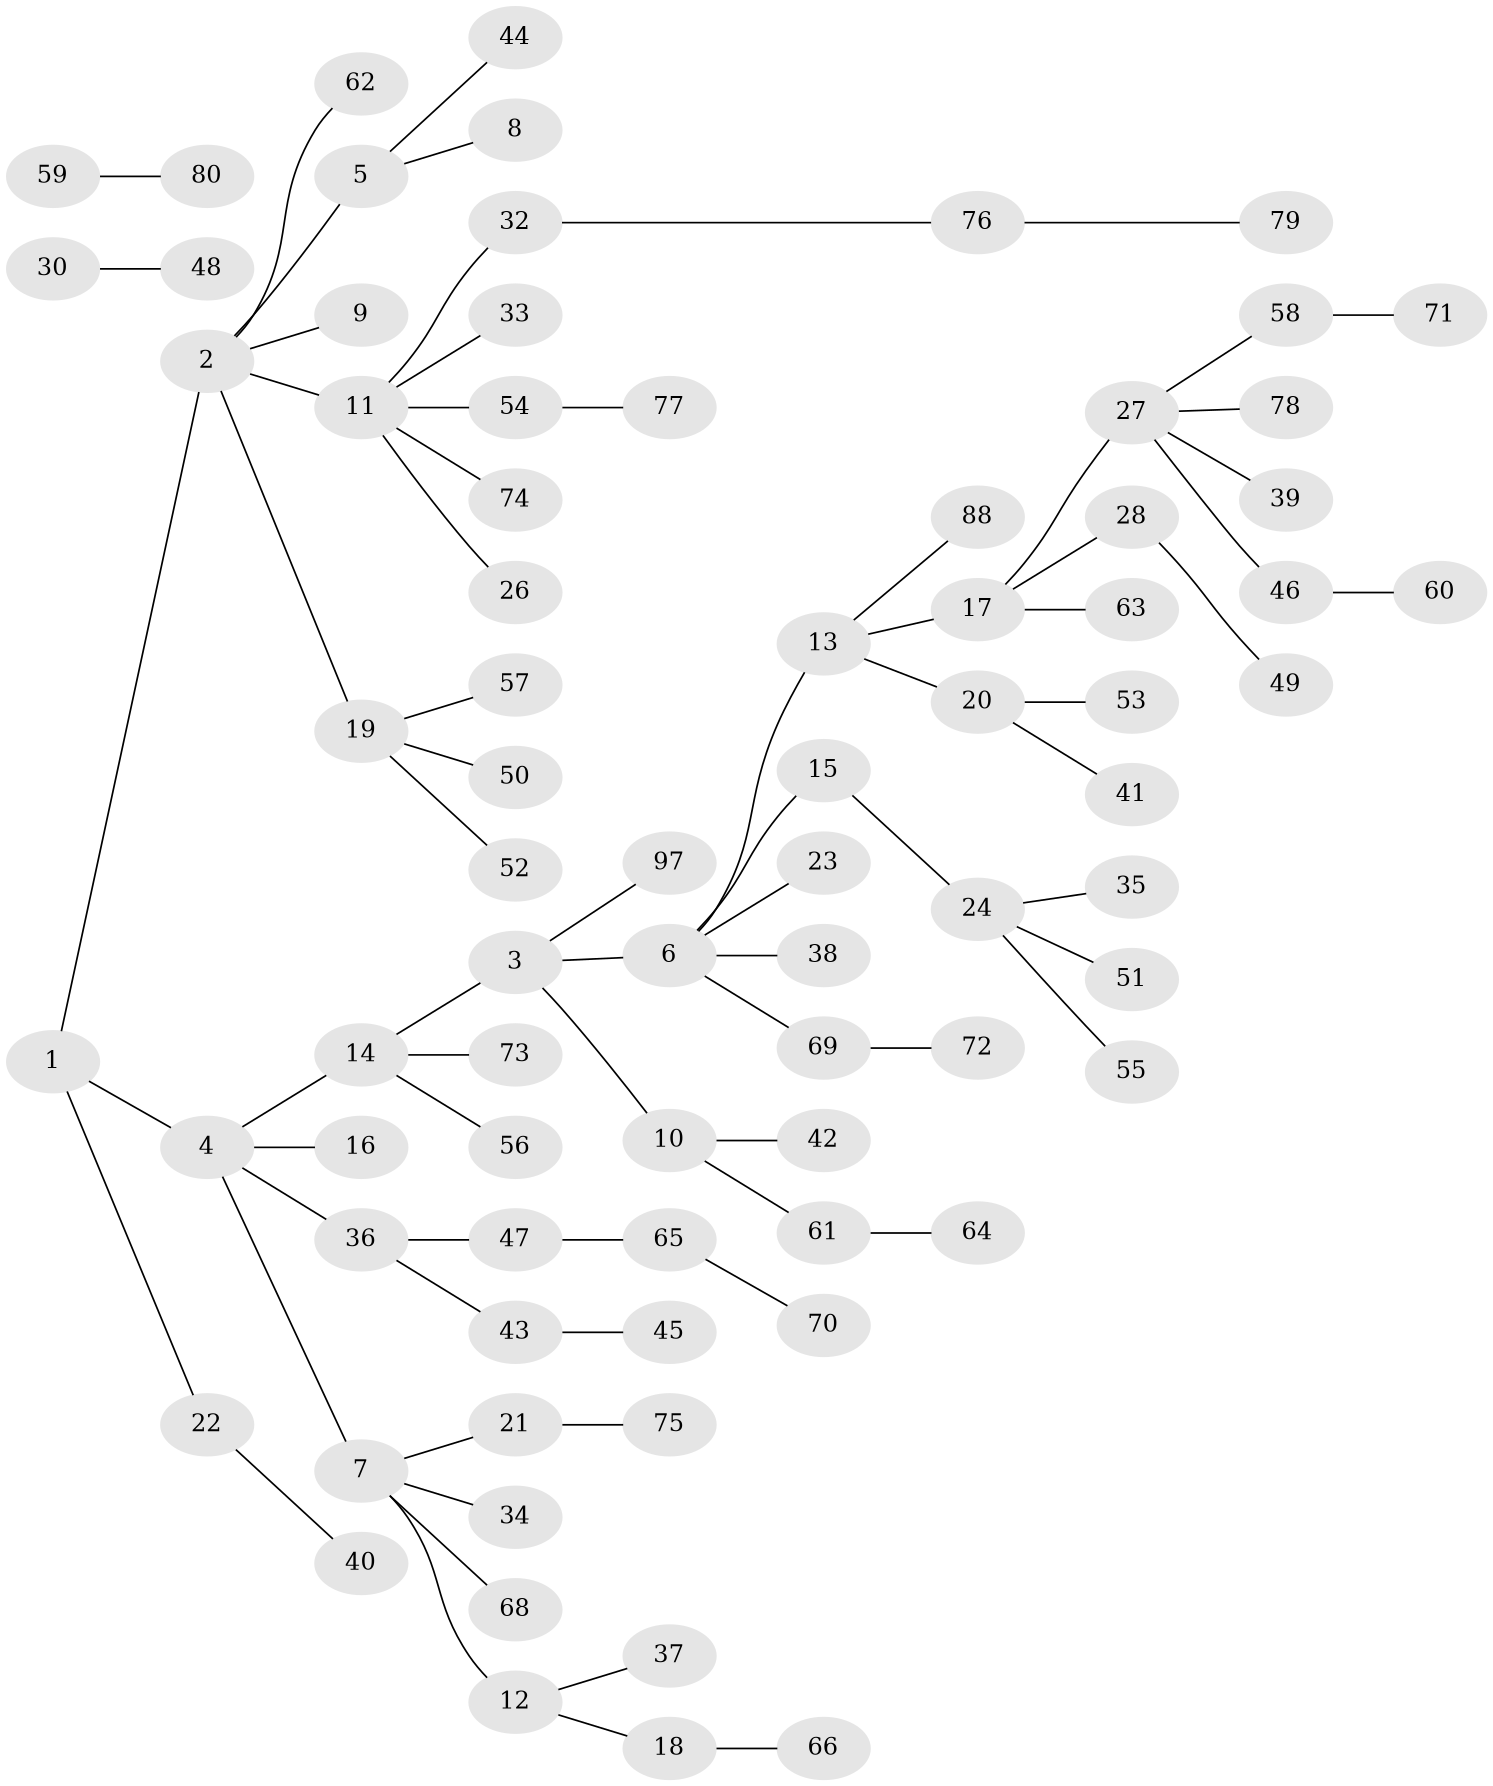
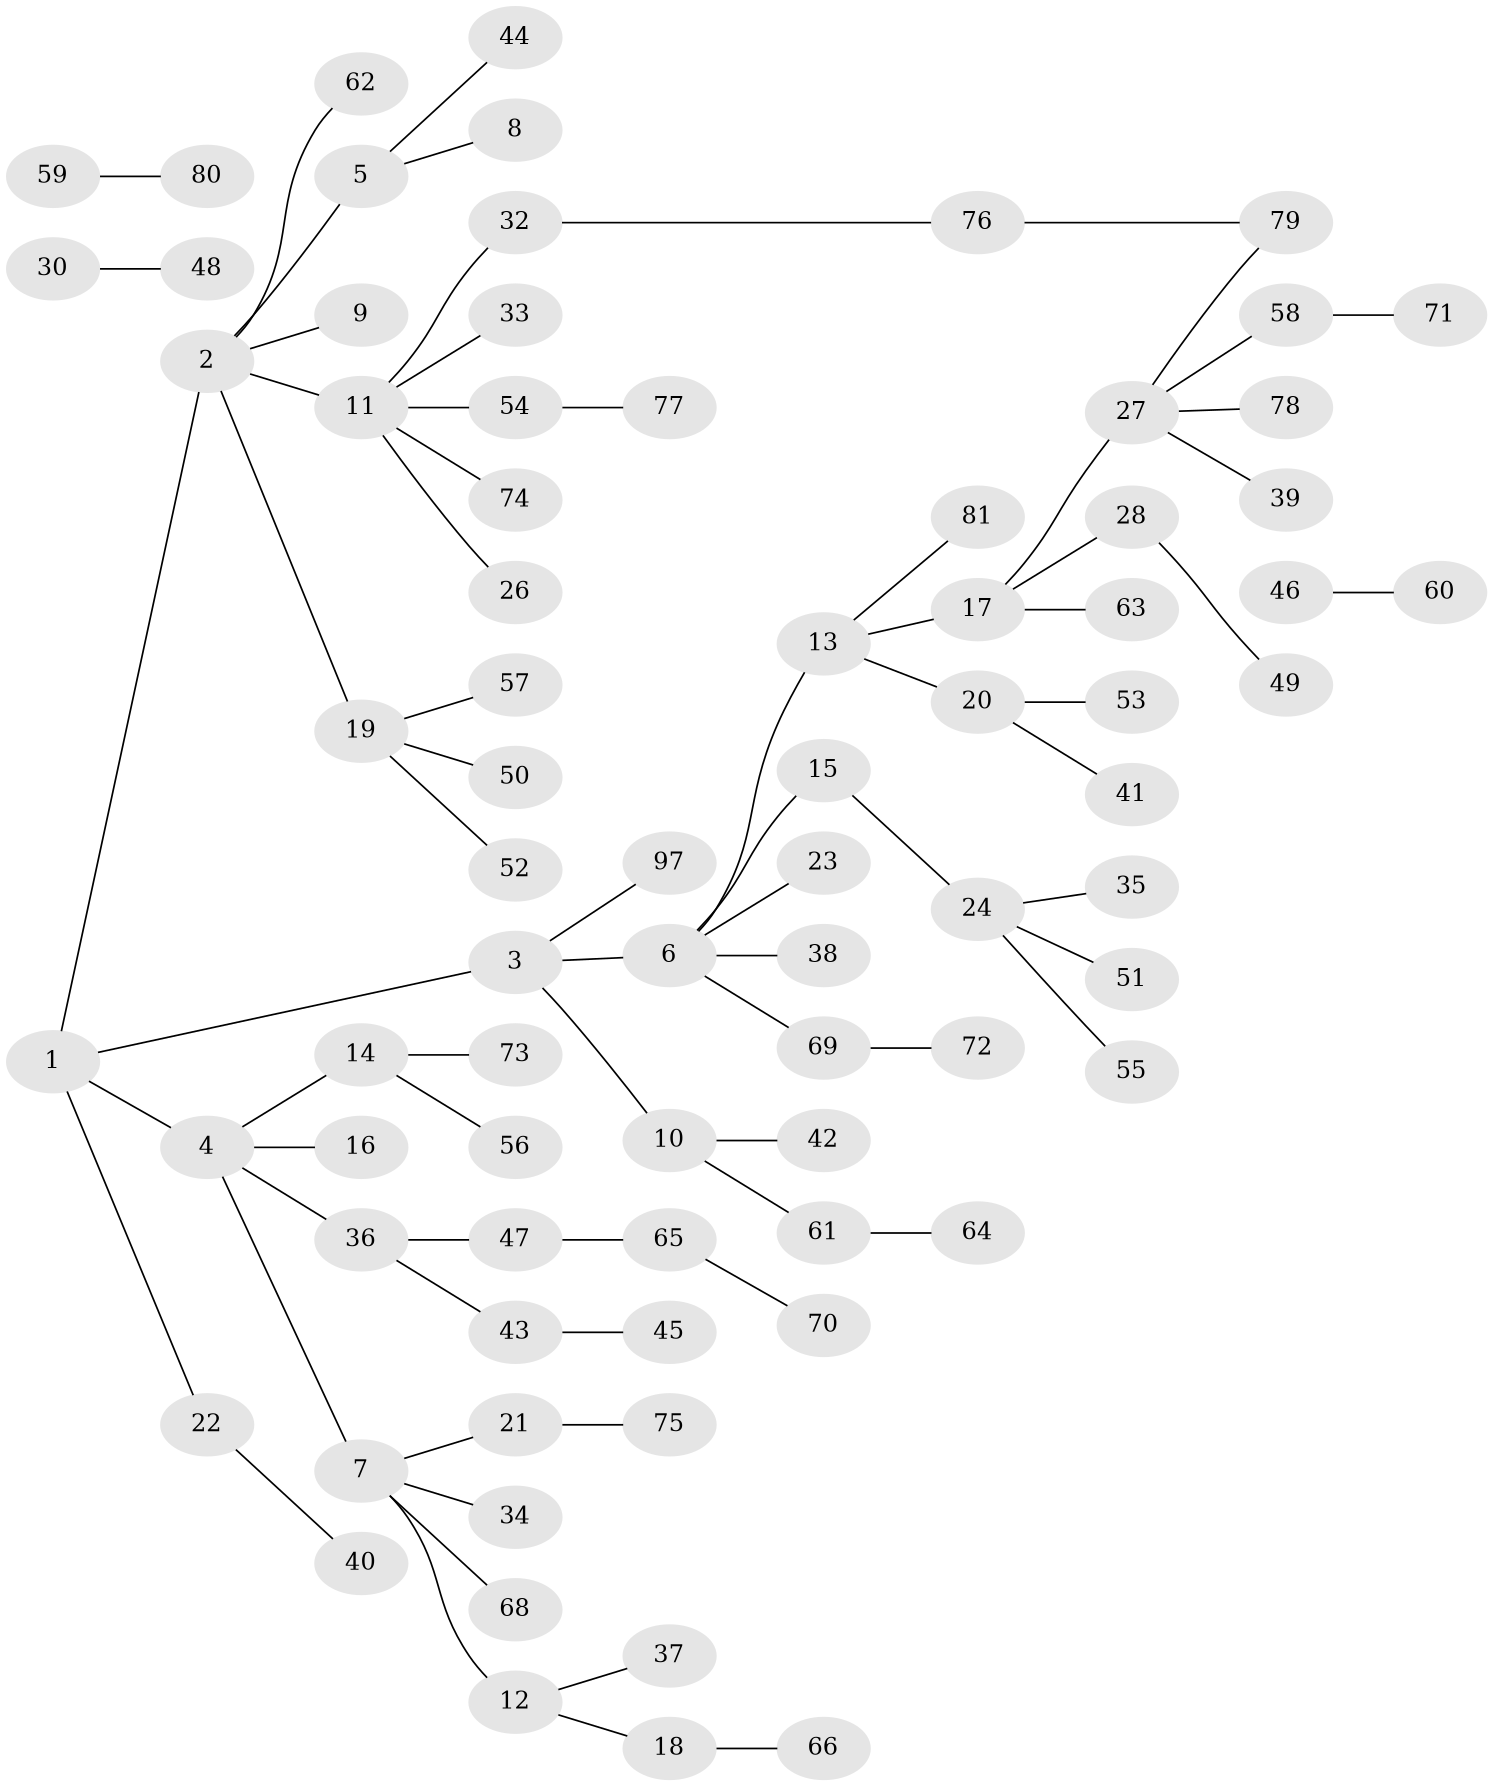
(1206, 504) -> (1203, 315)
(978, 517) -> (978, 517)
(438, 1009) -> (284, 1012)
